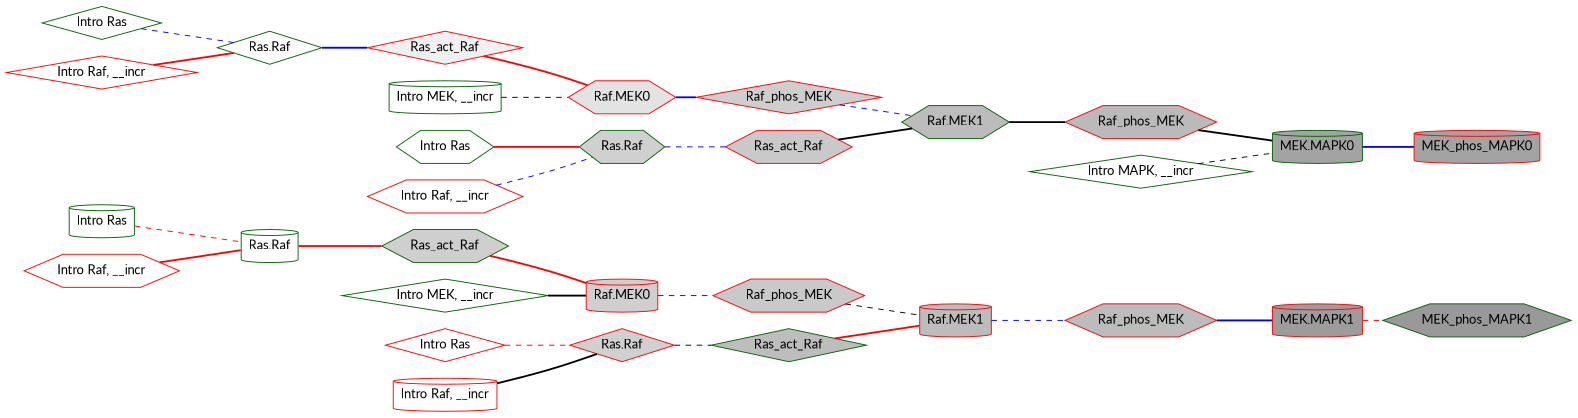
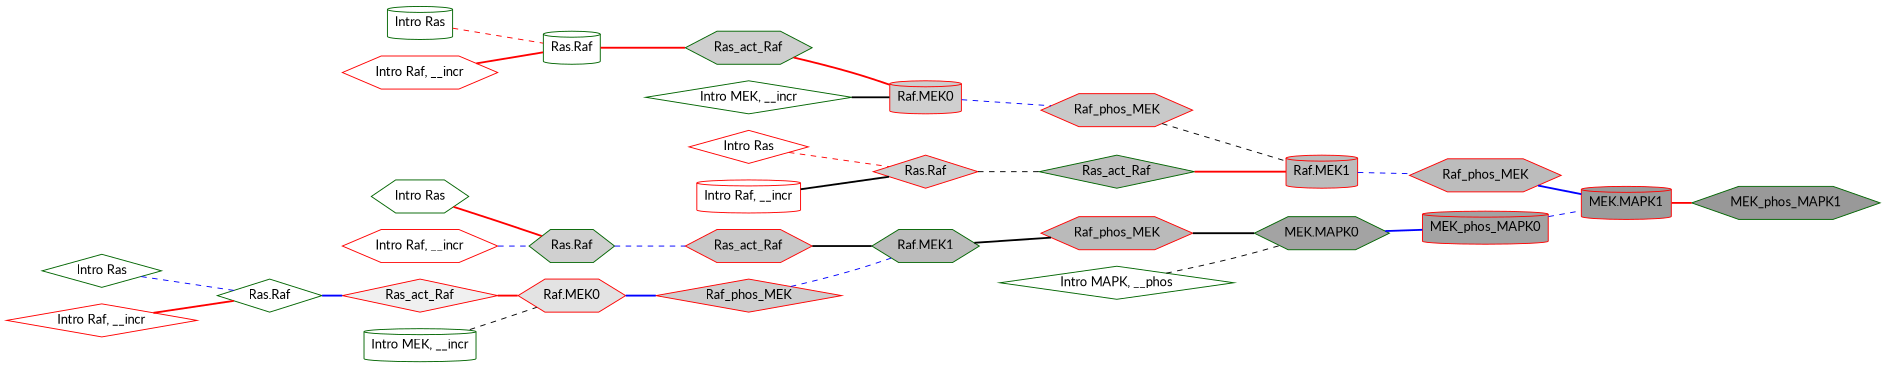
(1317, 147) -> (1322, 233)
(1141, 172) -> (1117, 283)
none -> (1565, 214)
(1373, 320) -> (1682, 203)
